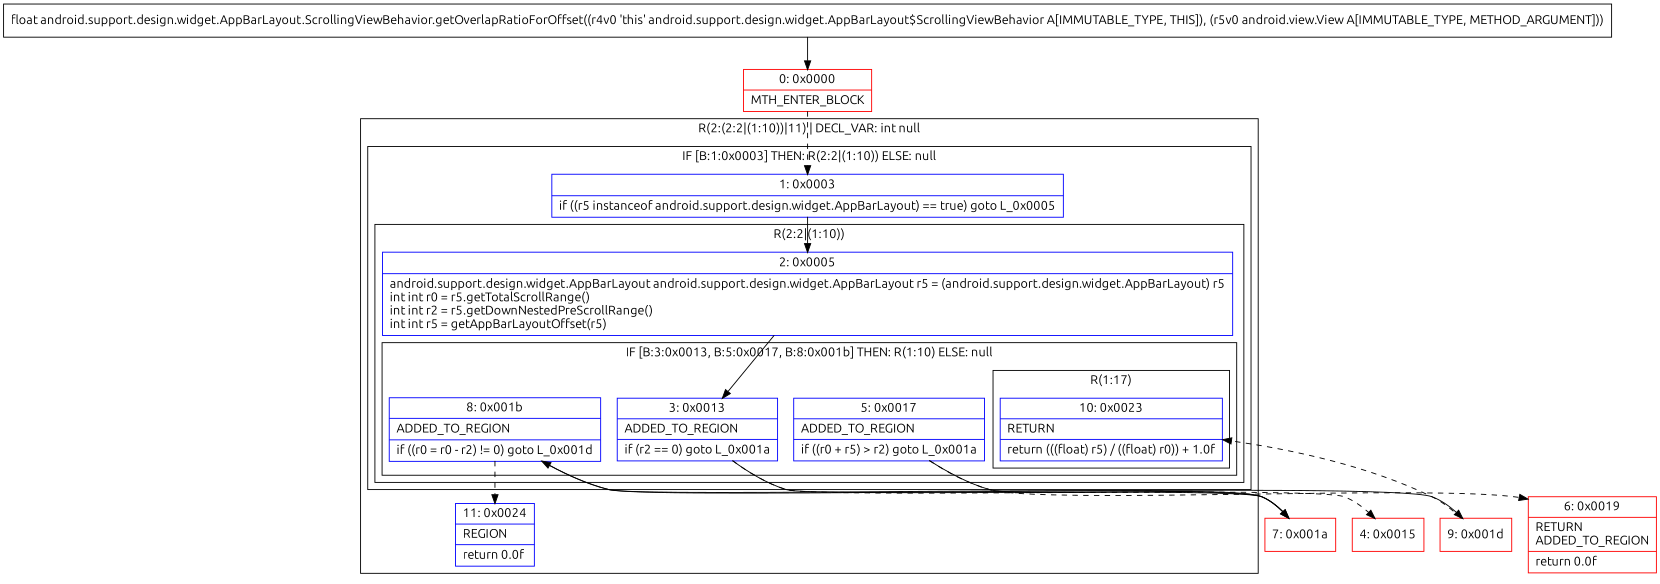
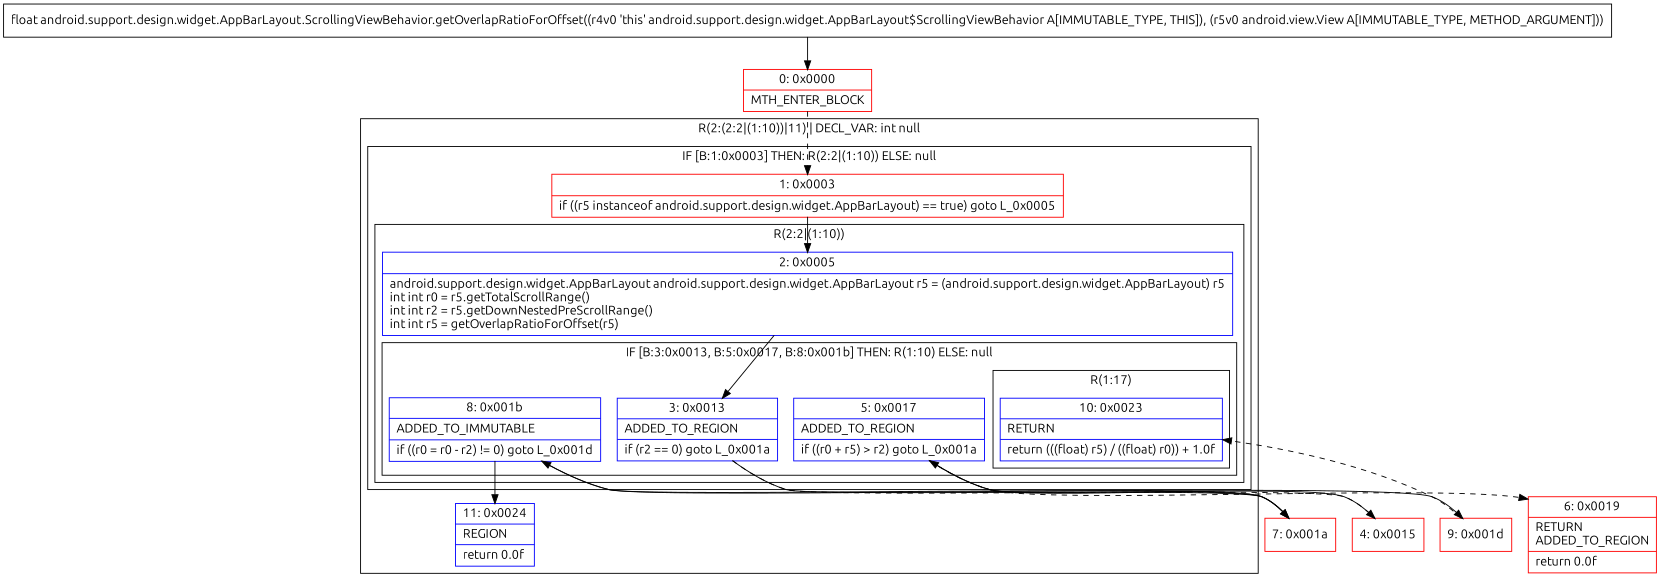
(808, 196) -> (808, 196)
(499, 324) -> (504, 324)
(453, 429) -> (466, 429)
(495, 469) -> (495, 469)
none -> (1157, 492)
